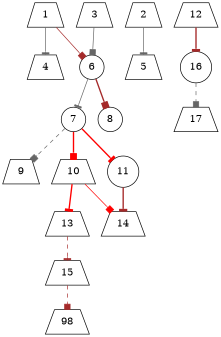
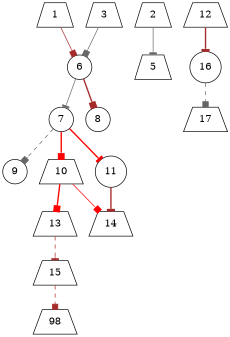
(46, 67) -> none
(21, 172) -> (15, 172)
(71, 196) -> (59, 194)
